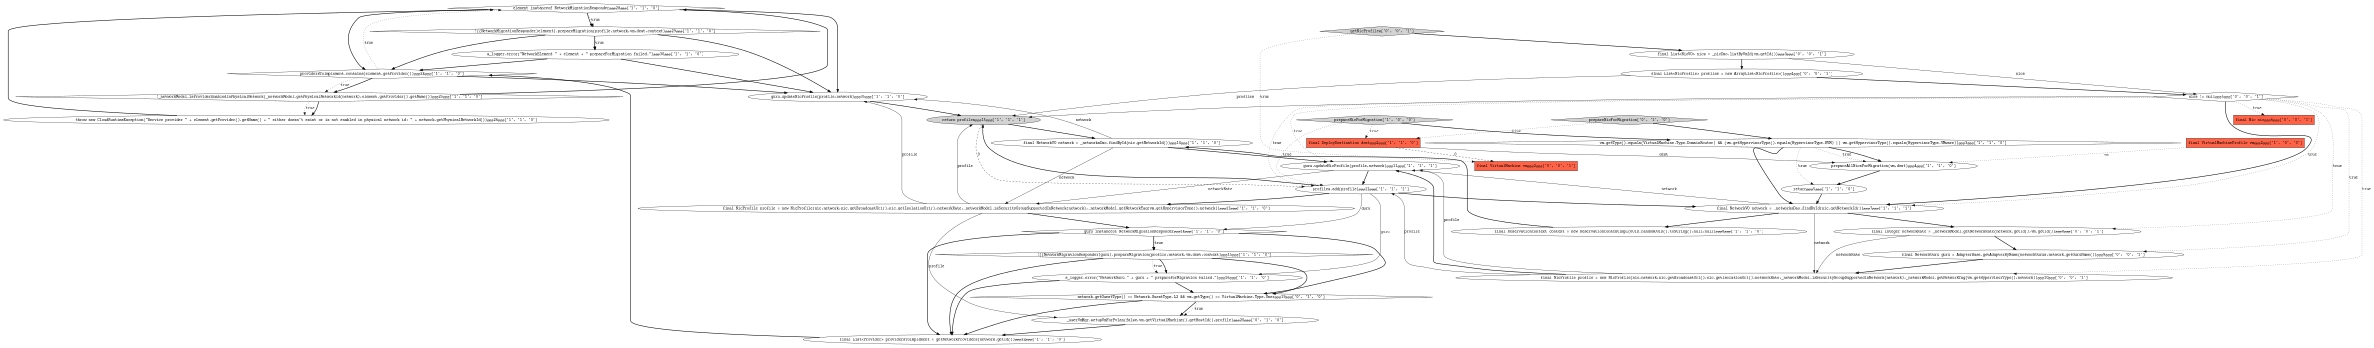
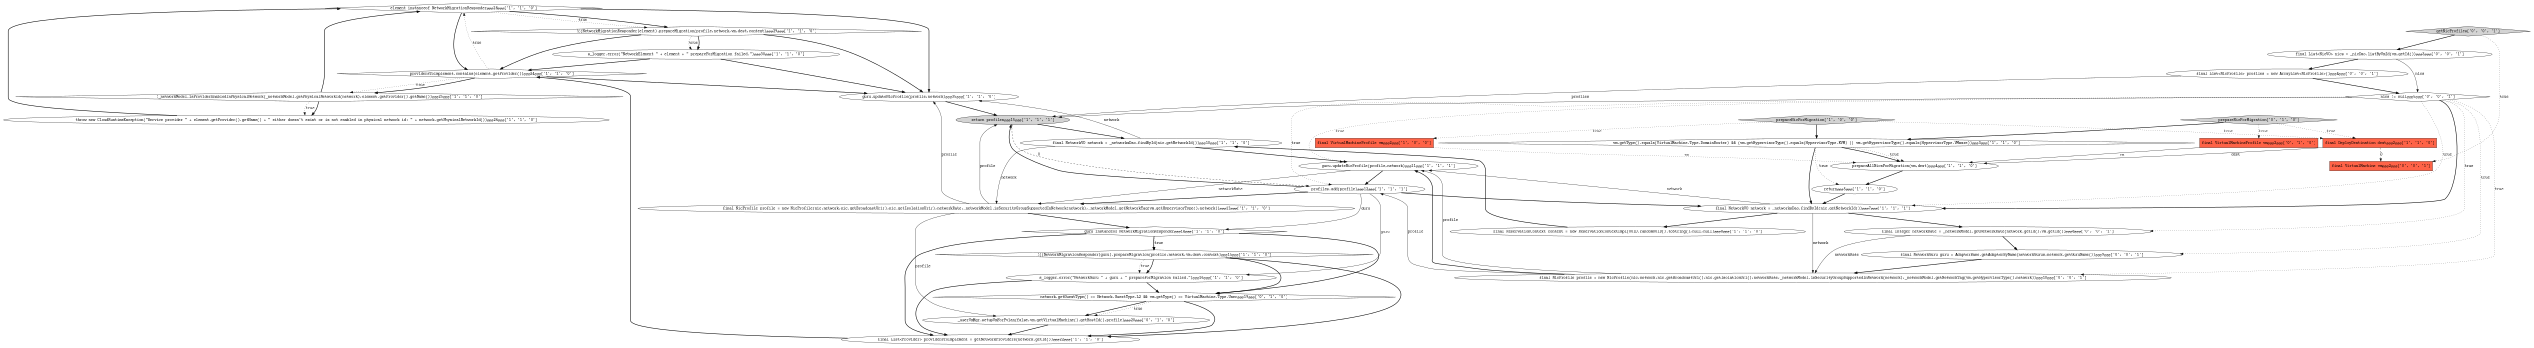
(2274, 120) -> none
none -> (2259, 143)
(1287, 149) -> (1604, 129)
